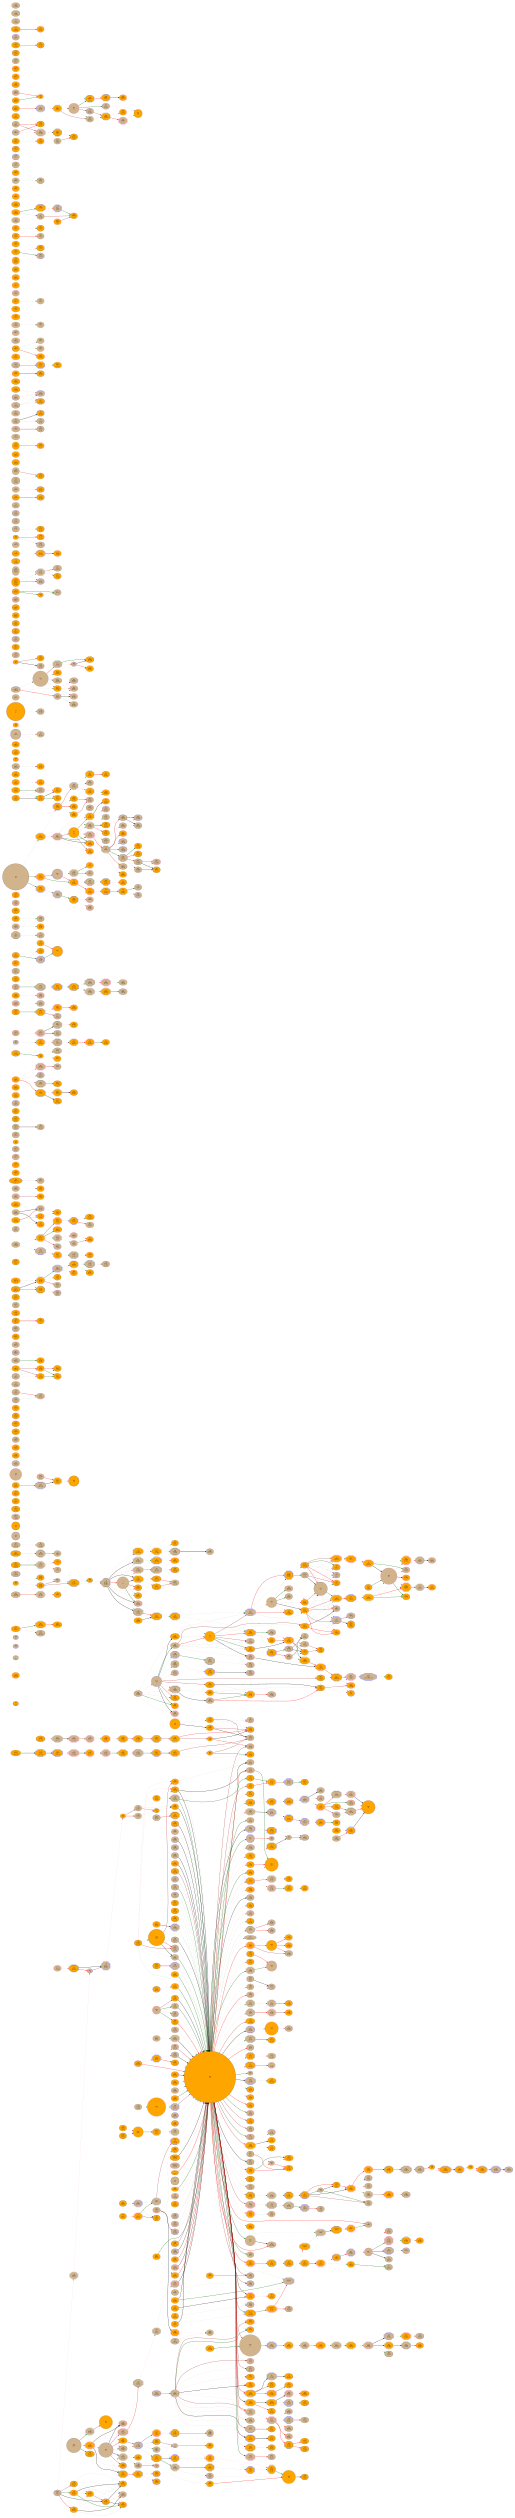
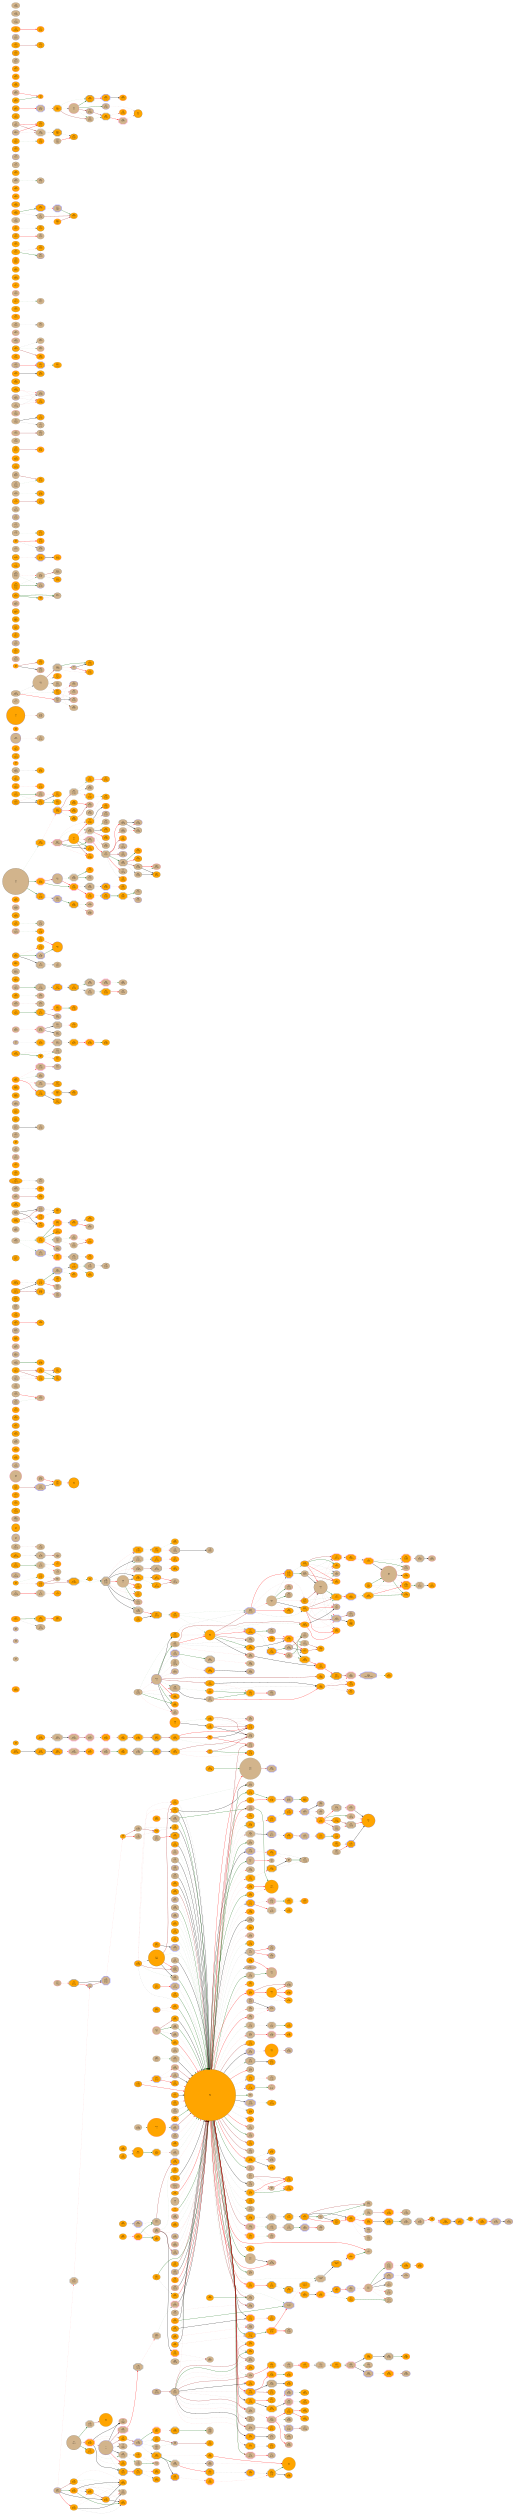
none -> (28, 959)
(175, 1616) -> (175, 1615)
(250, 2105) -> (250, 2127)
(280, 2345) -> (261, 2372)
(272, 2438) -> (272, 2437)
(298, 2477) -> (280, 2474)
